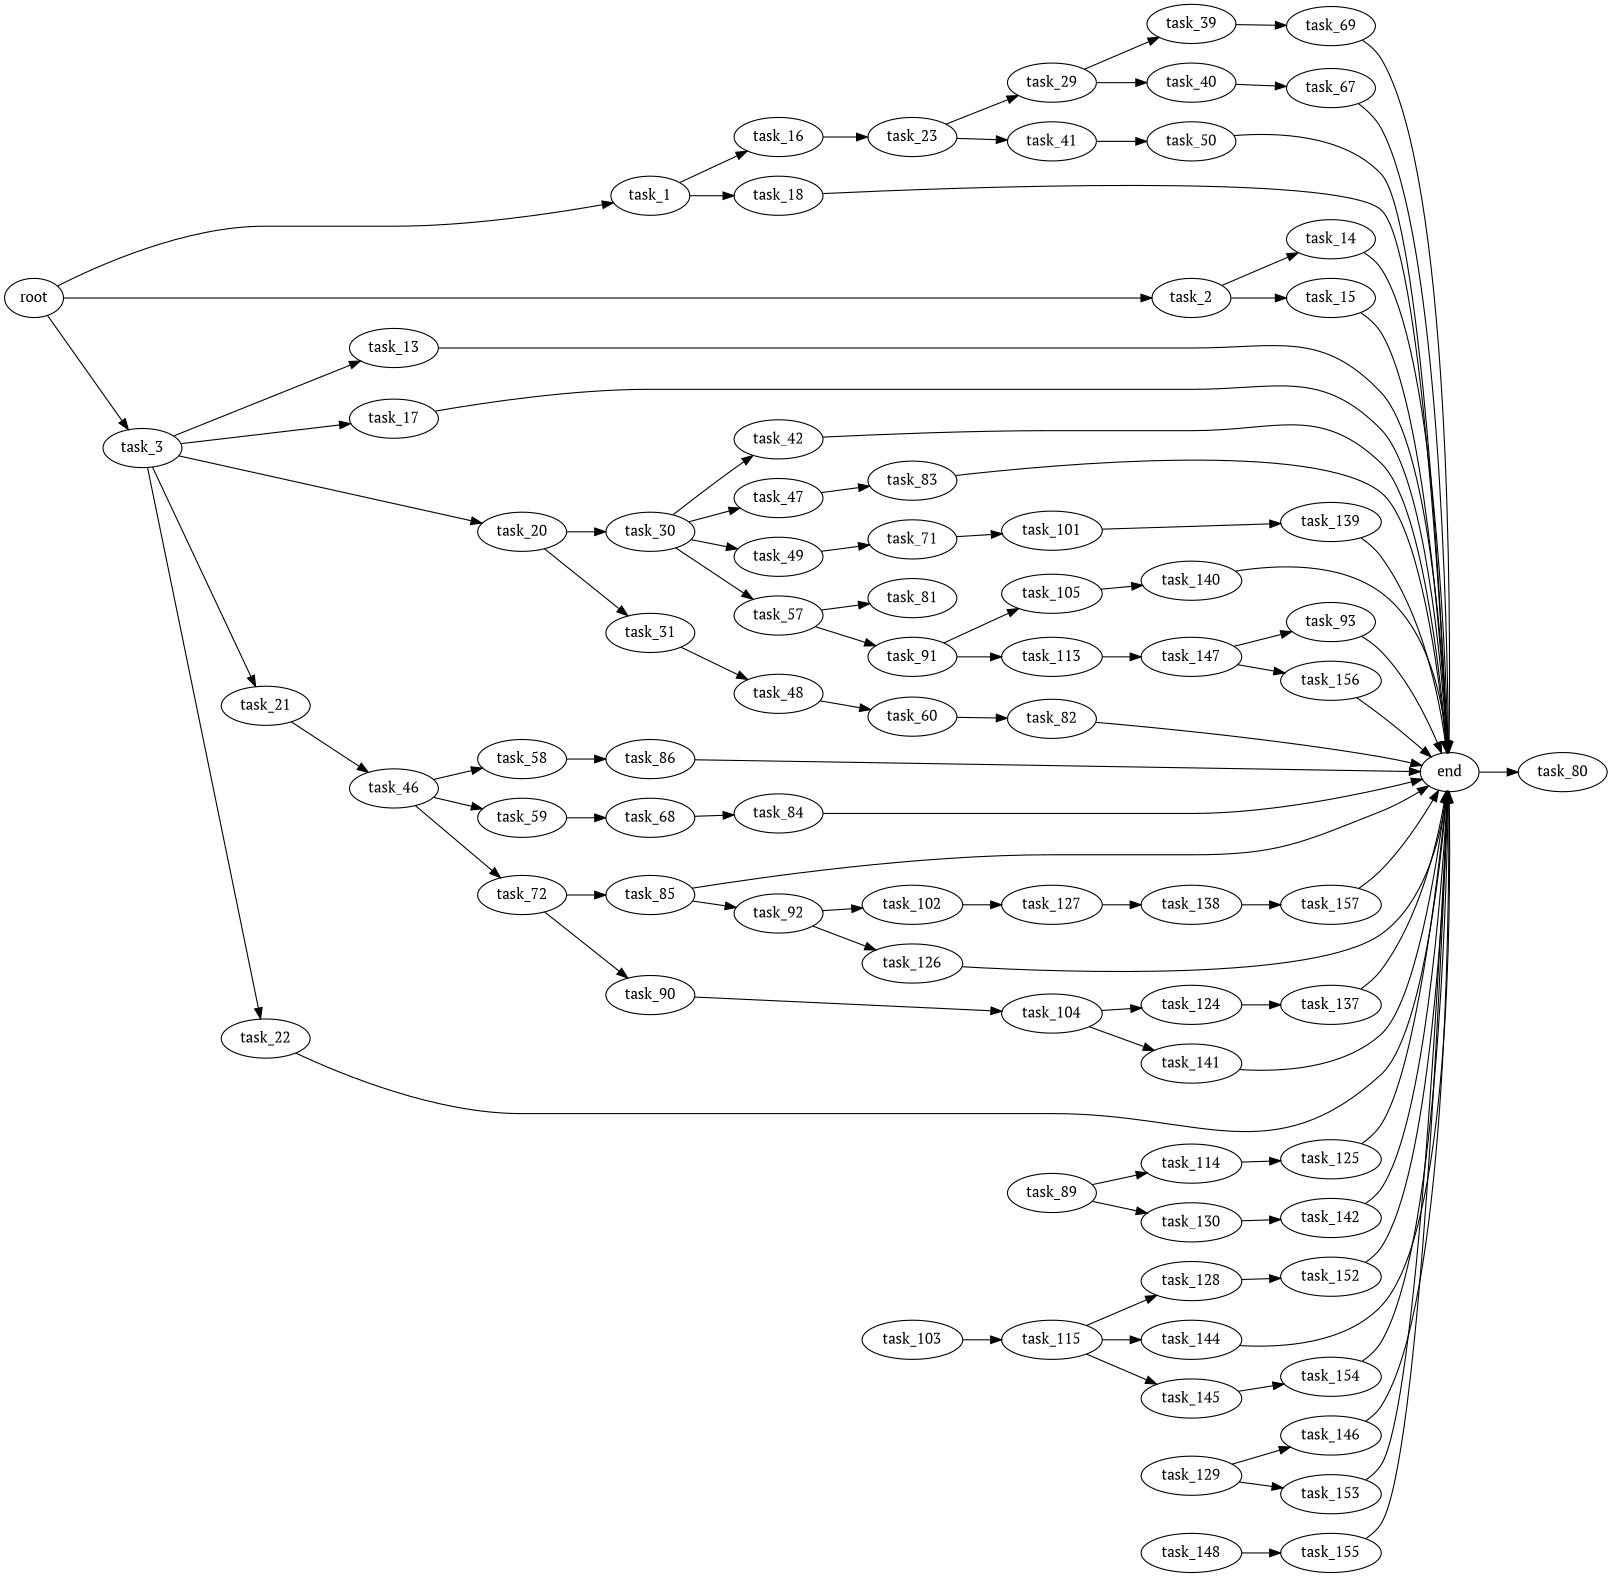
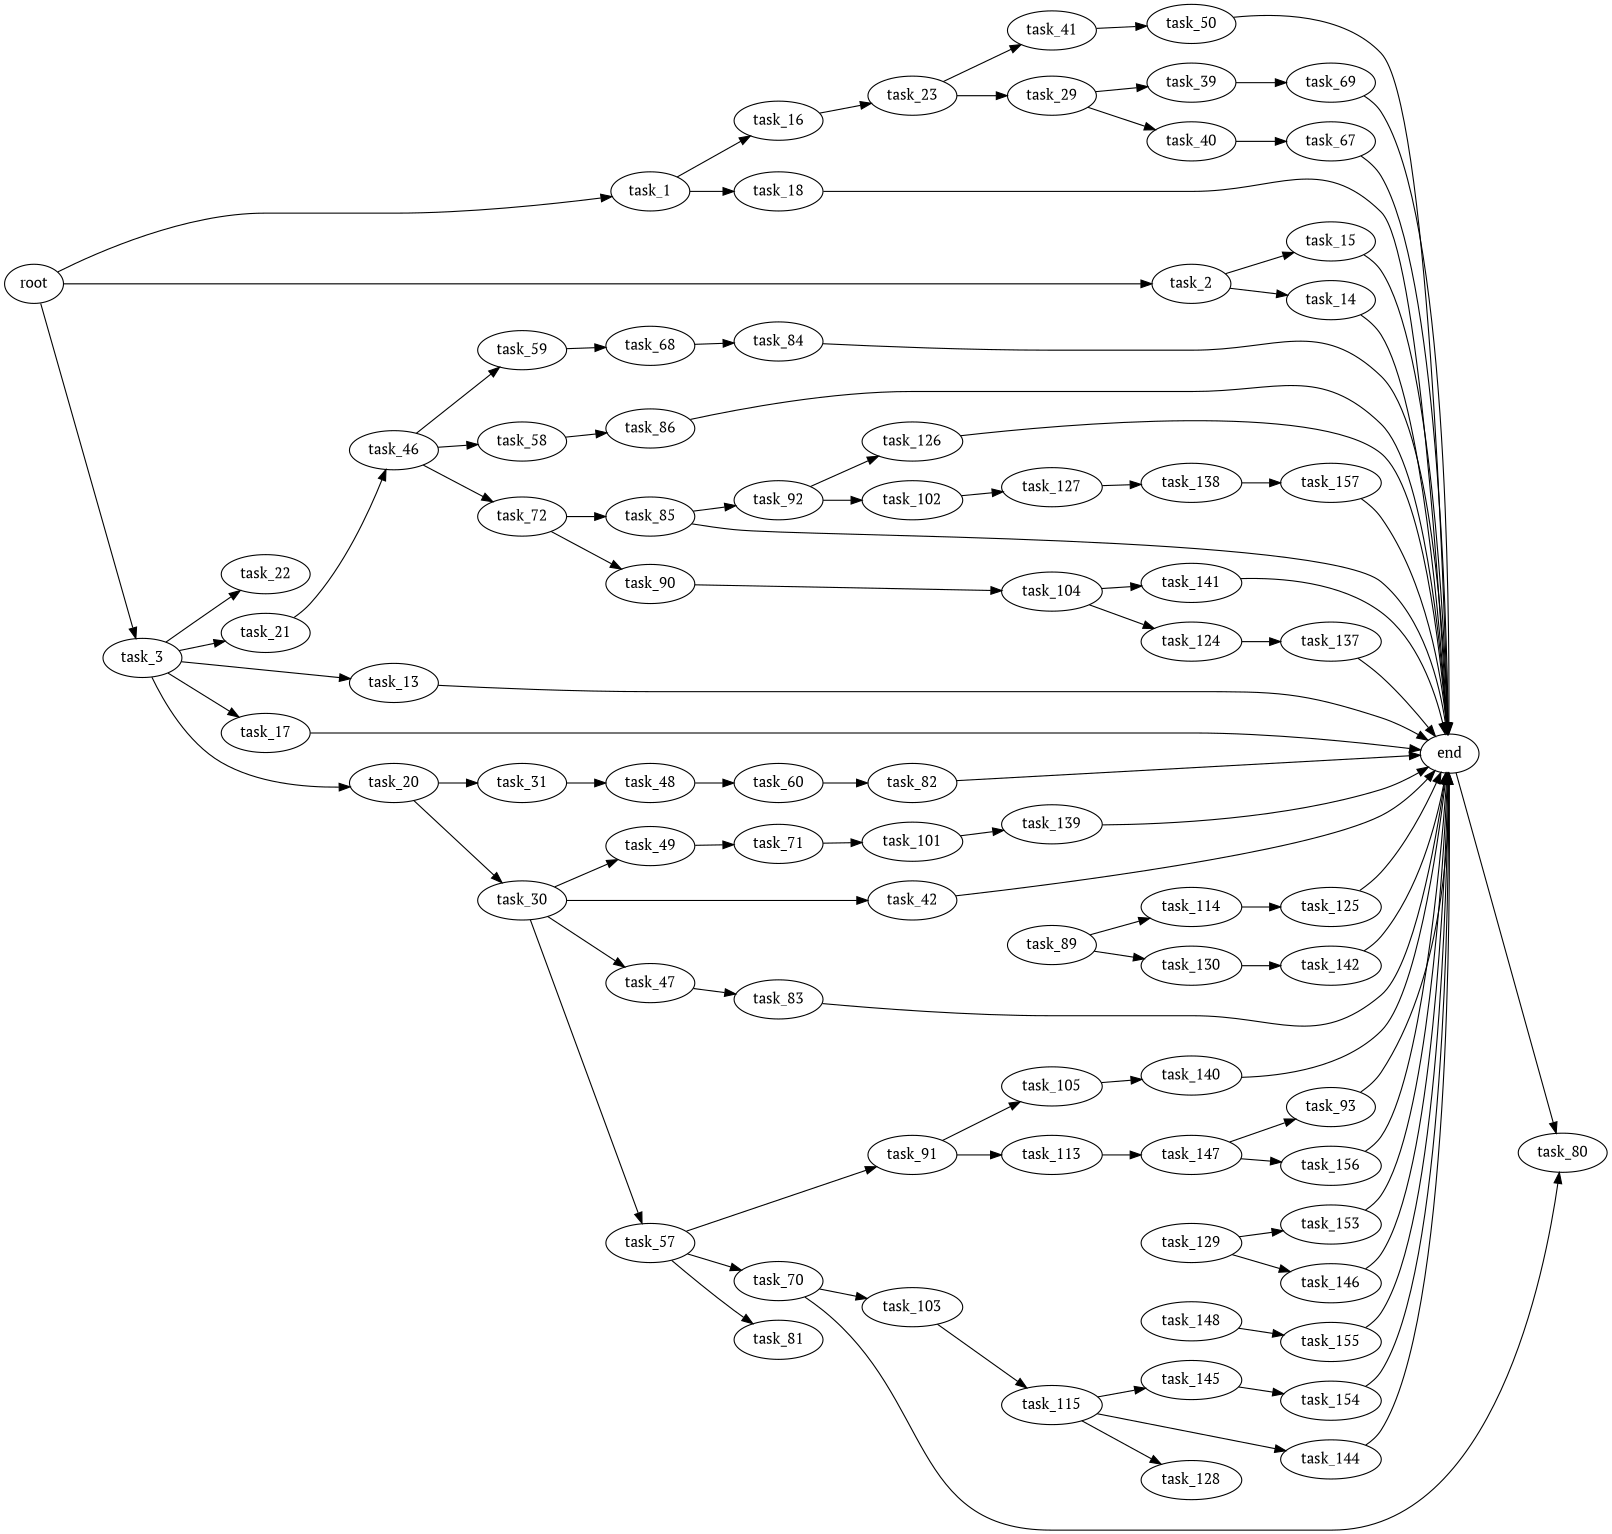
(983, 1114) -> none
(1331, 1277) -> none
none -> (779, 1281)
